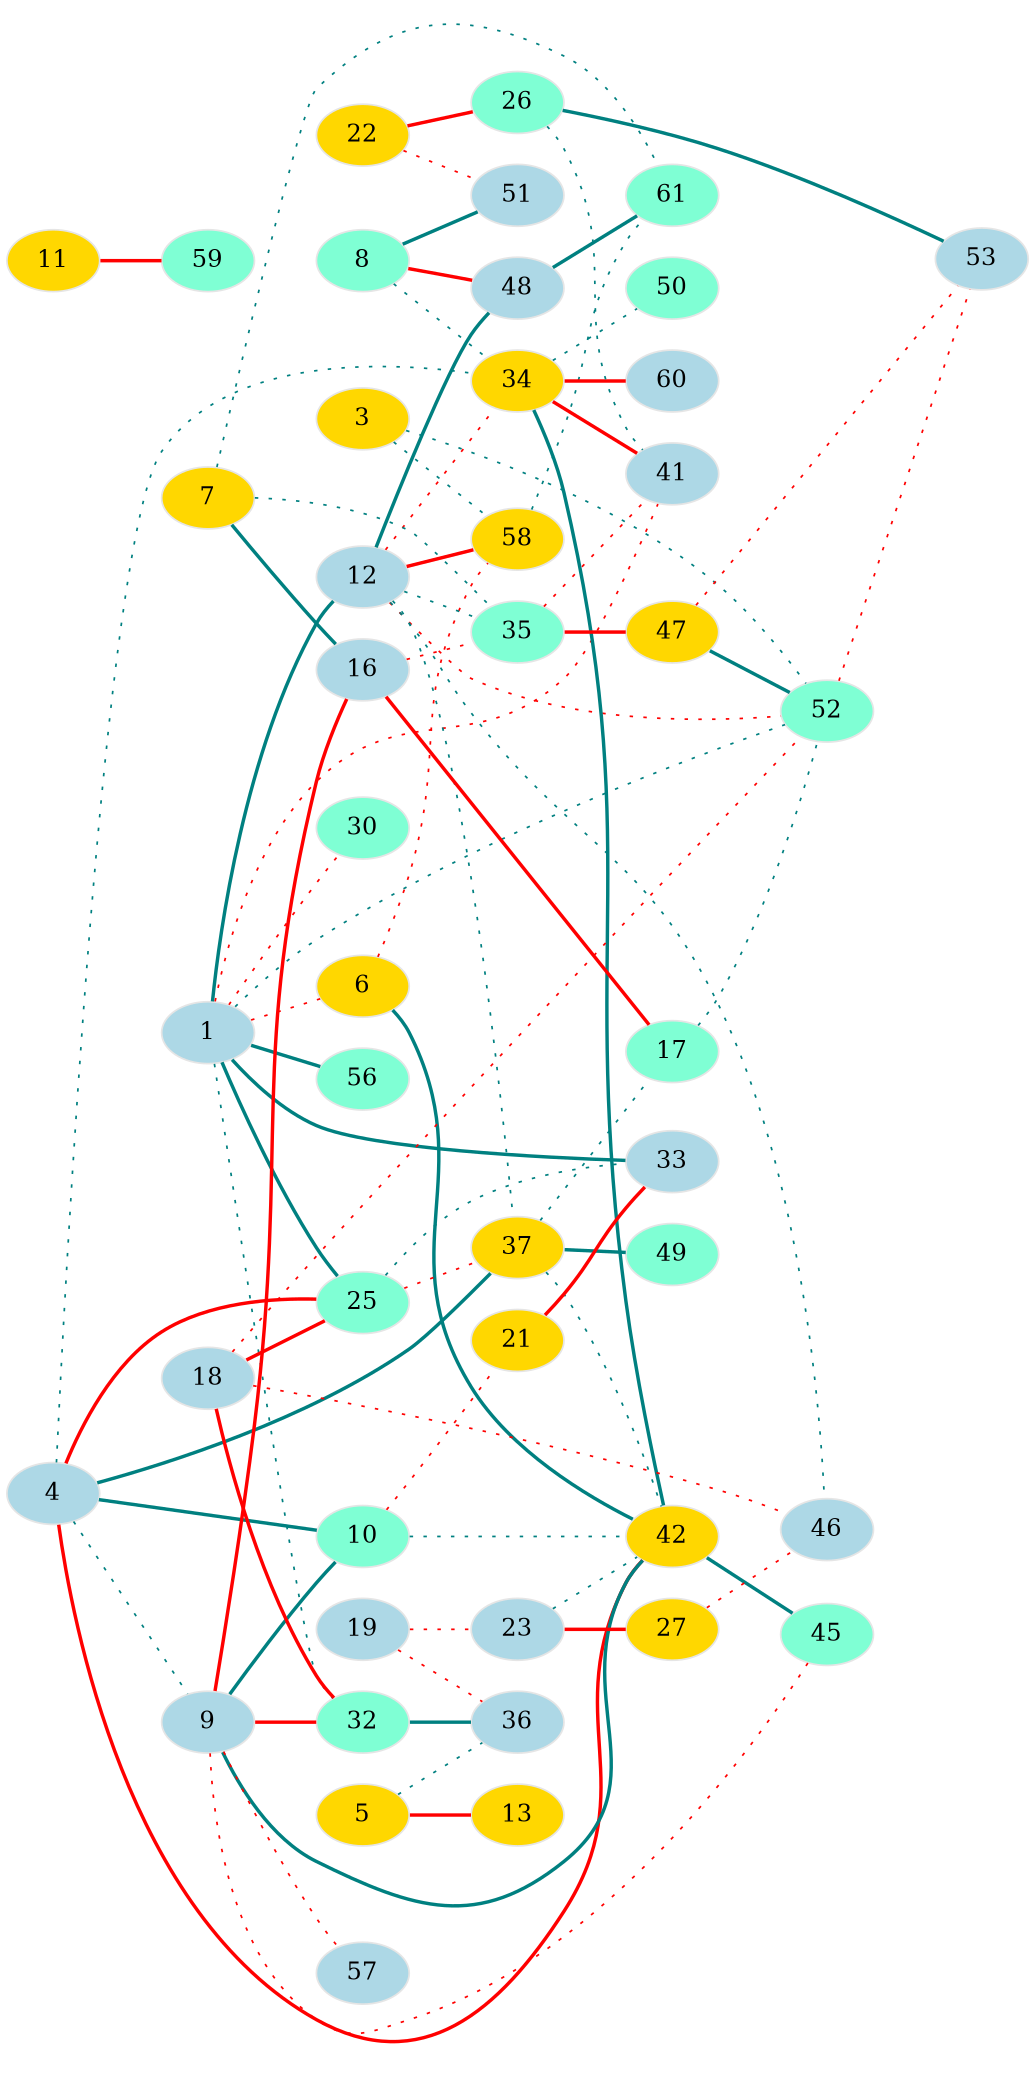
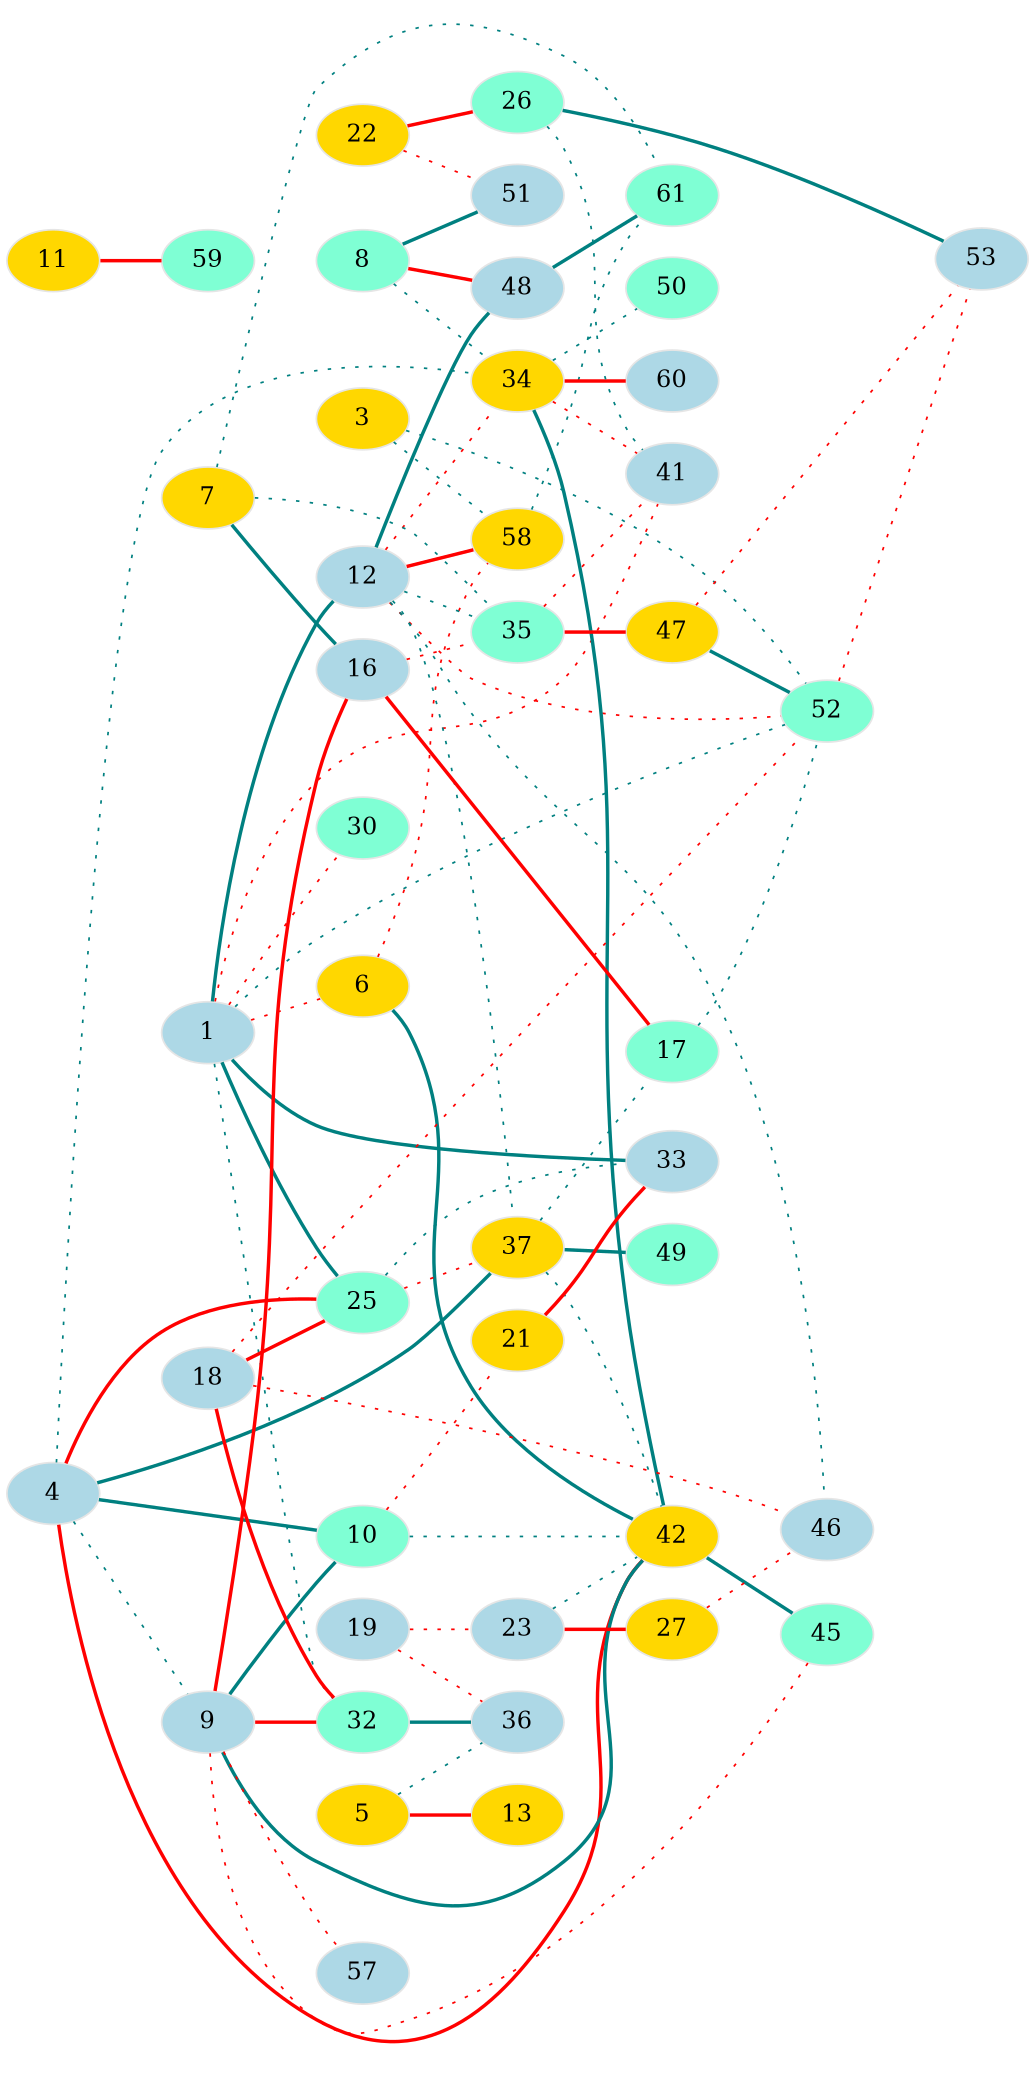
(595, 427) -> (595, 427)
(363, 1079) -> none
